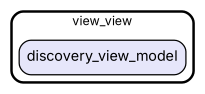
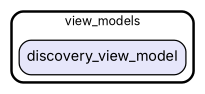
(103, 22) -> (103, 22)
